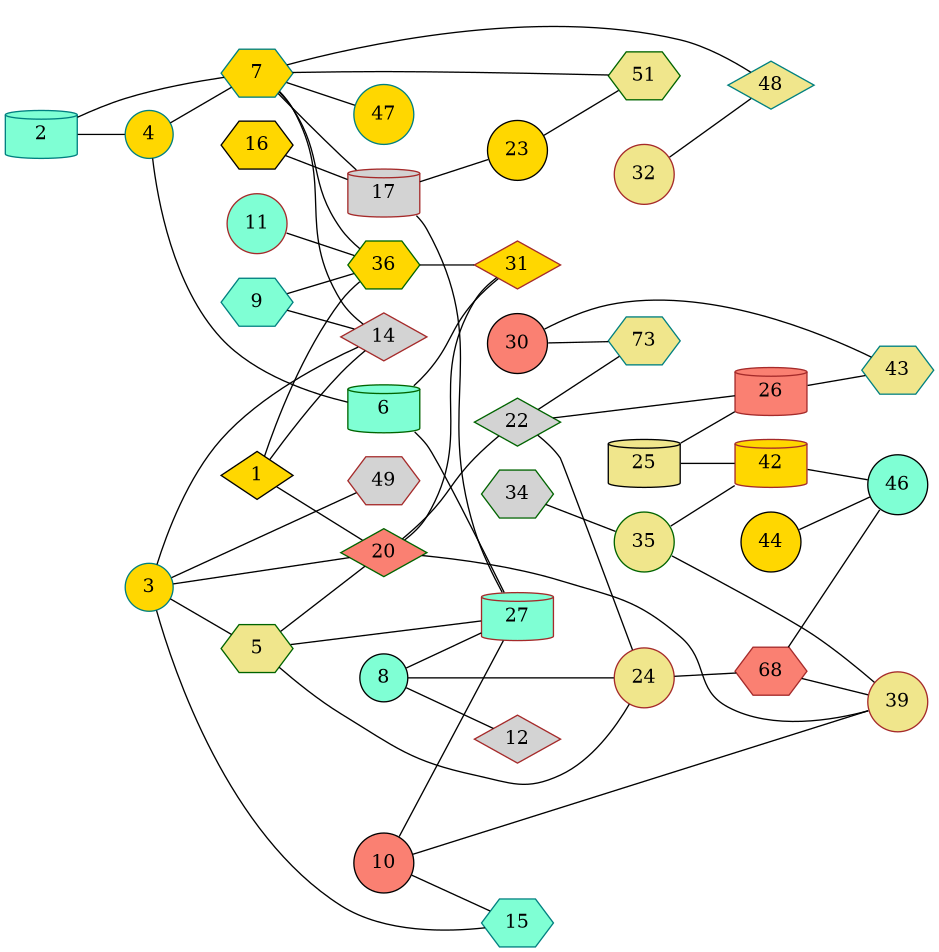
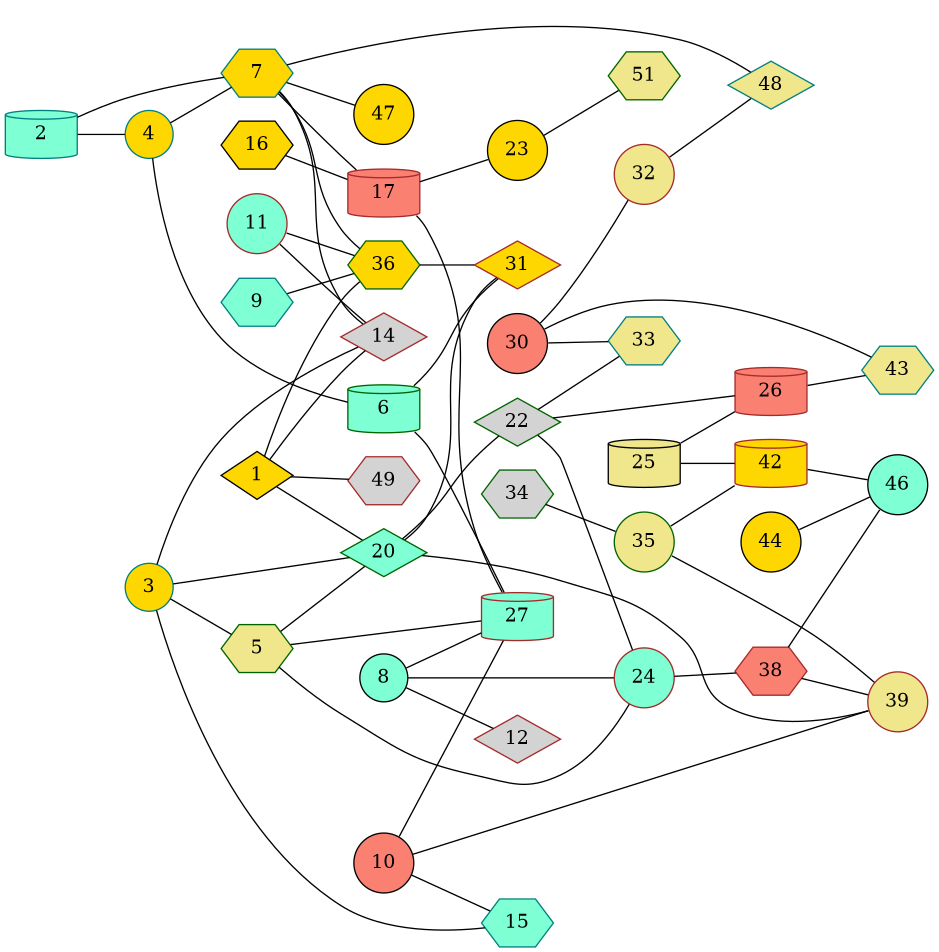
(451, 72) -> none
(384, 114) -> (384, 114)
(384, 193) -> (384, 193)
none -> (588, 264)
(317, 319) -> (314, 276)
(644, 341) -> (644, 341)
(264, 535) -> (320, 478)
(384, 553) -> (384, 553)
(771, 671) -> (771, 671)
(644, 678) -> (644, 678)
